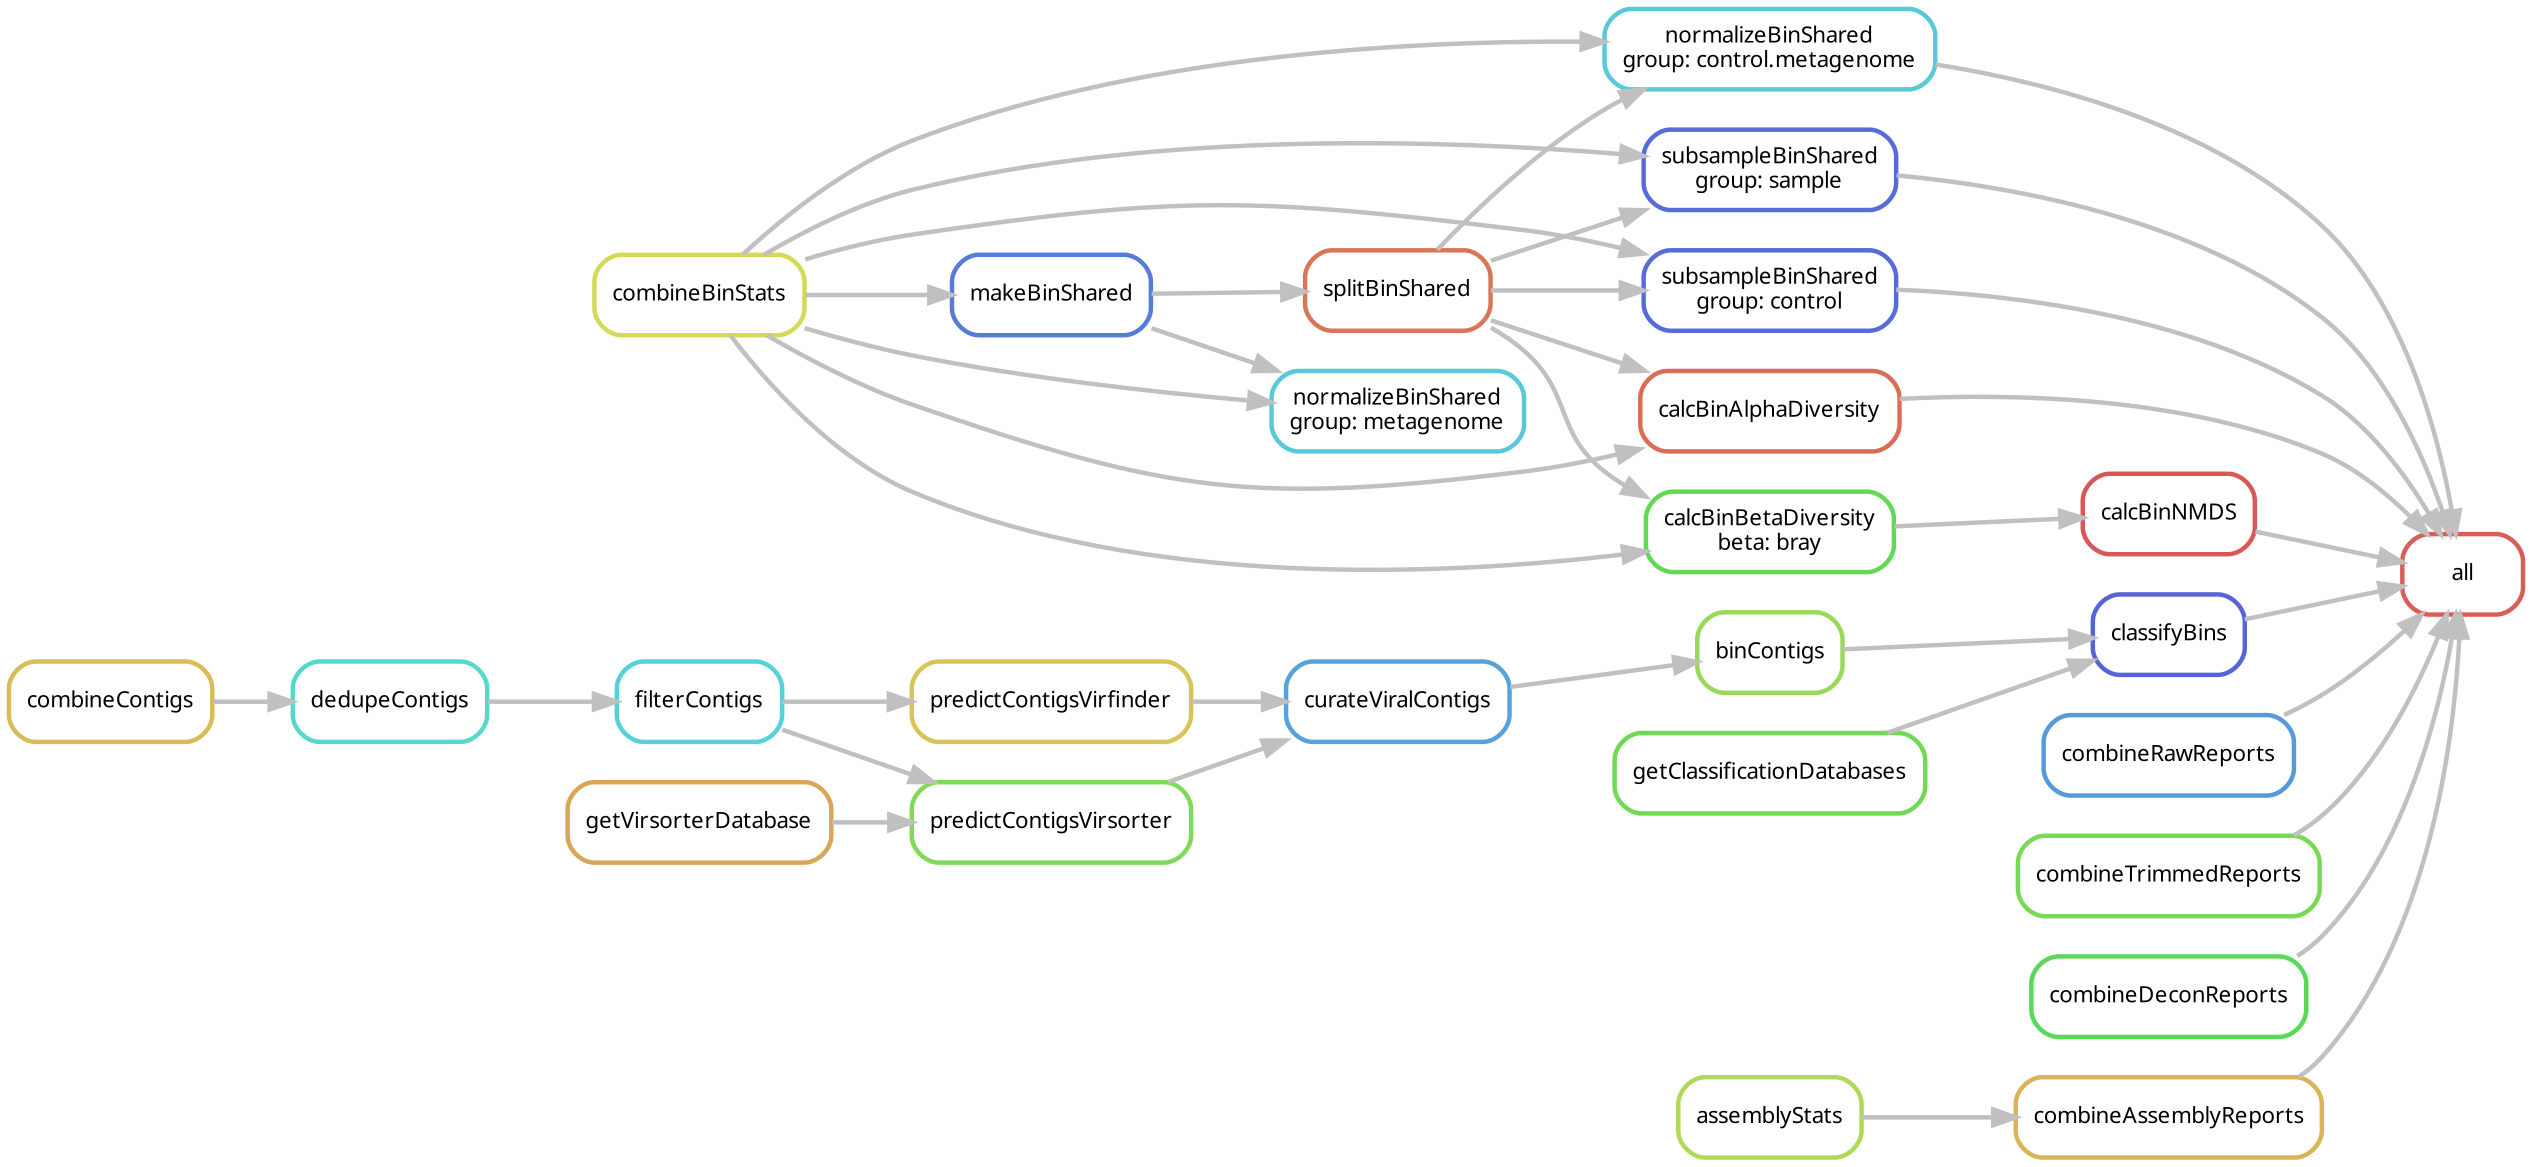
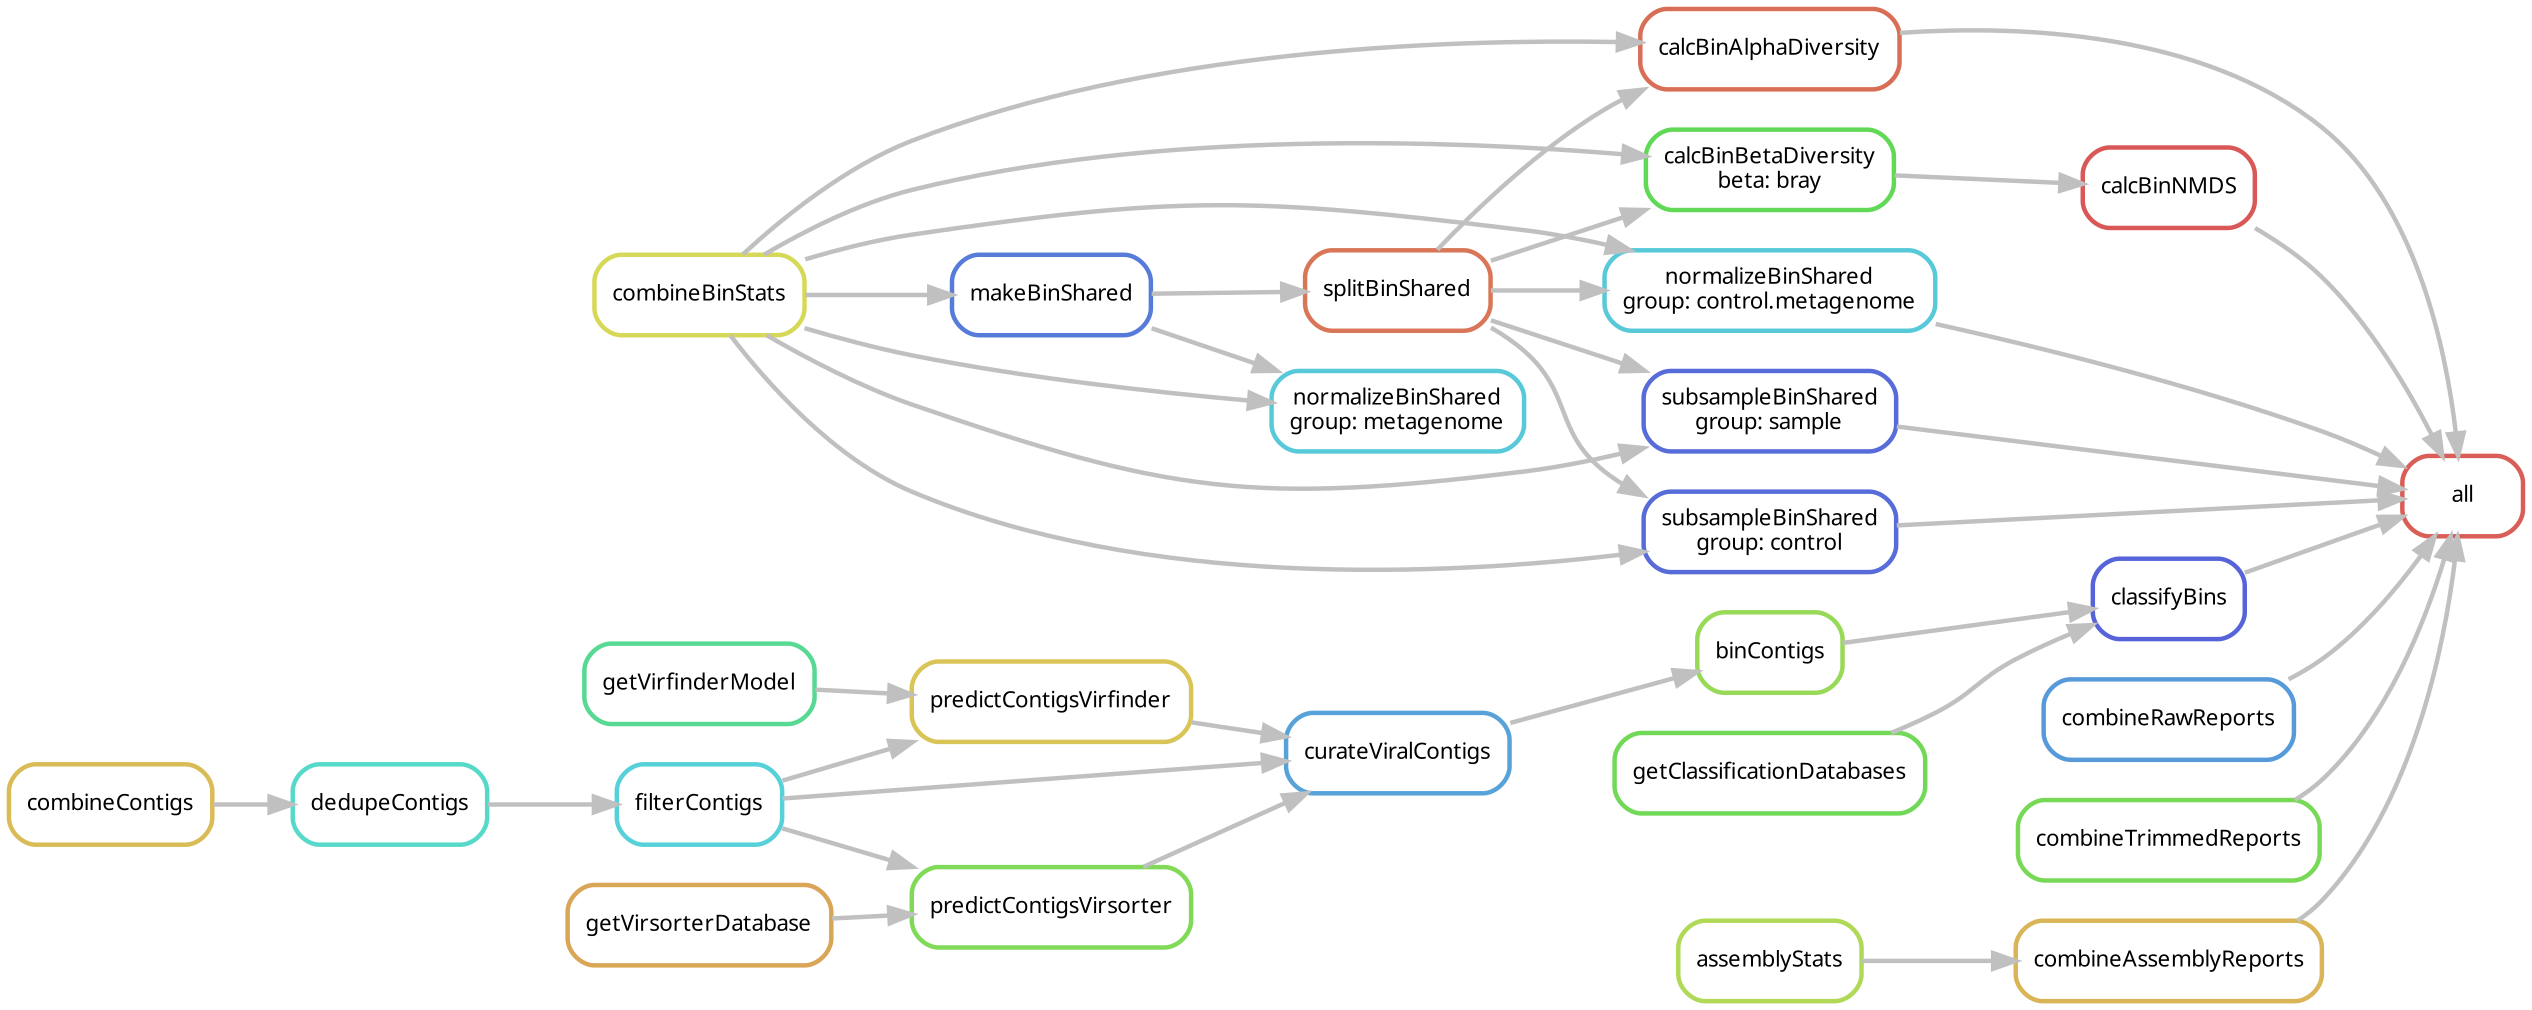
none -> (699, 684)
none -> (1023, 781)
(2169, 997) -> none
